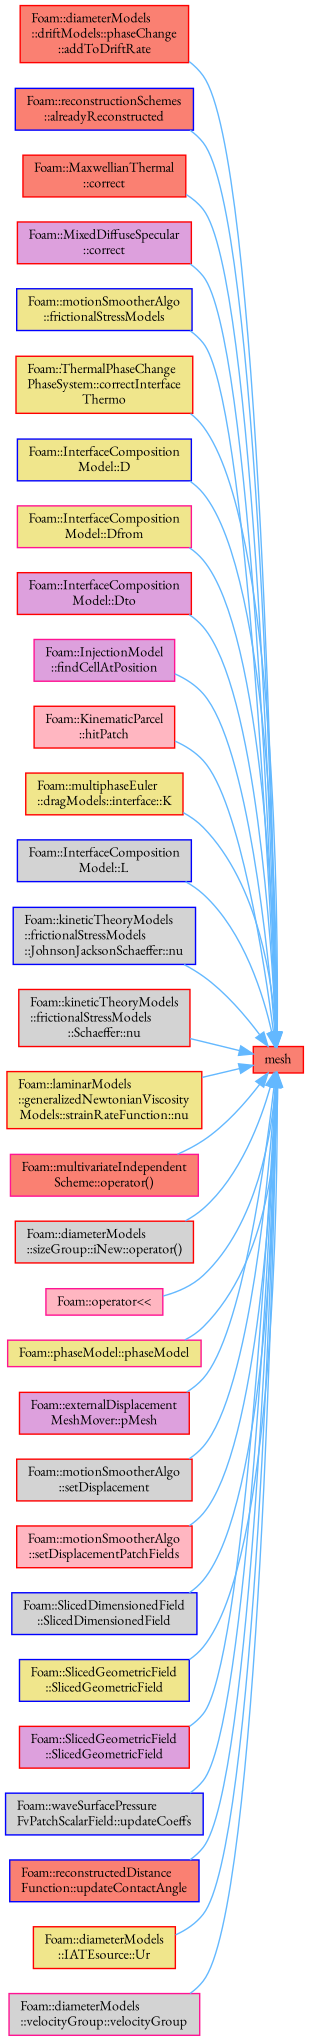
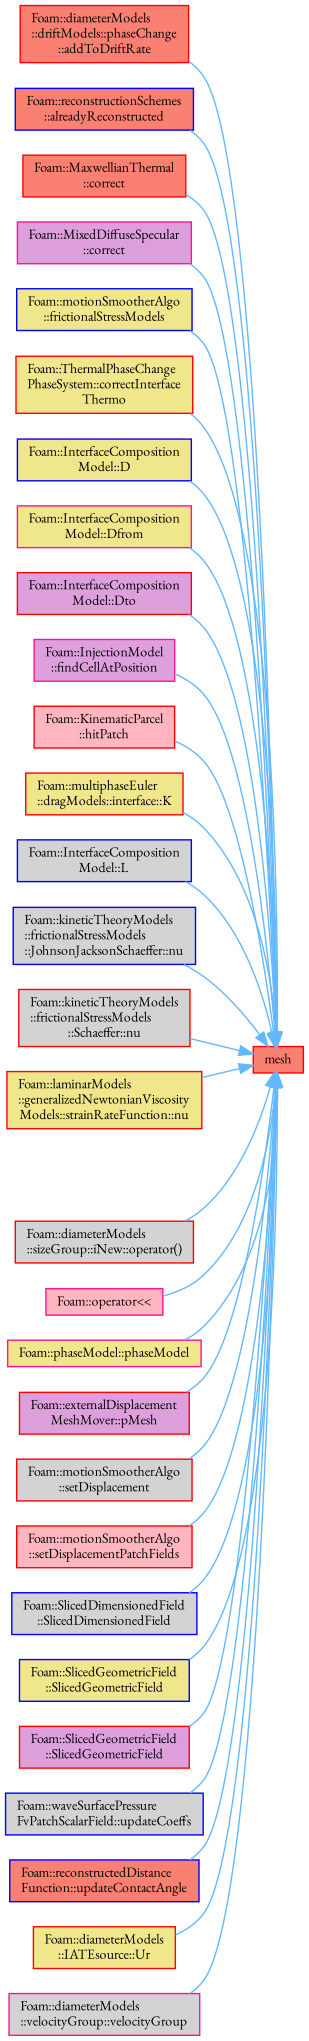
(104, 243) -> (104, 243)
(104, 1175) -> none
